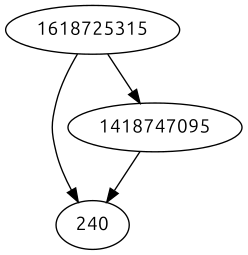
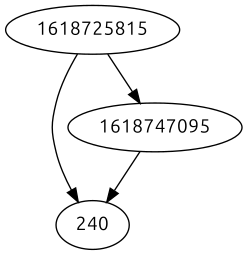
(93, 30) -> (93, 30)
(155, 127) -> (155, 127)
